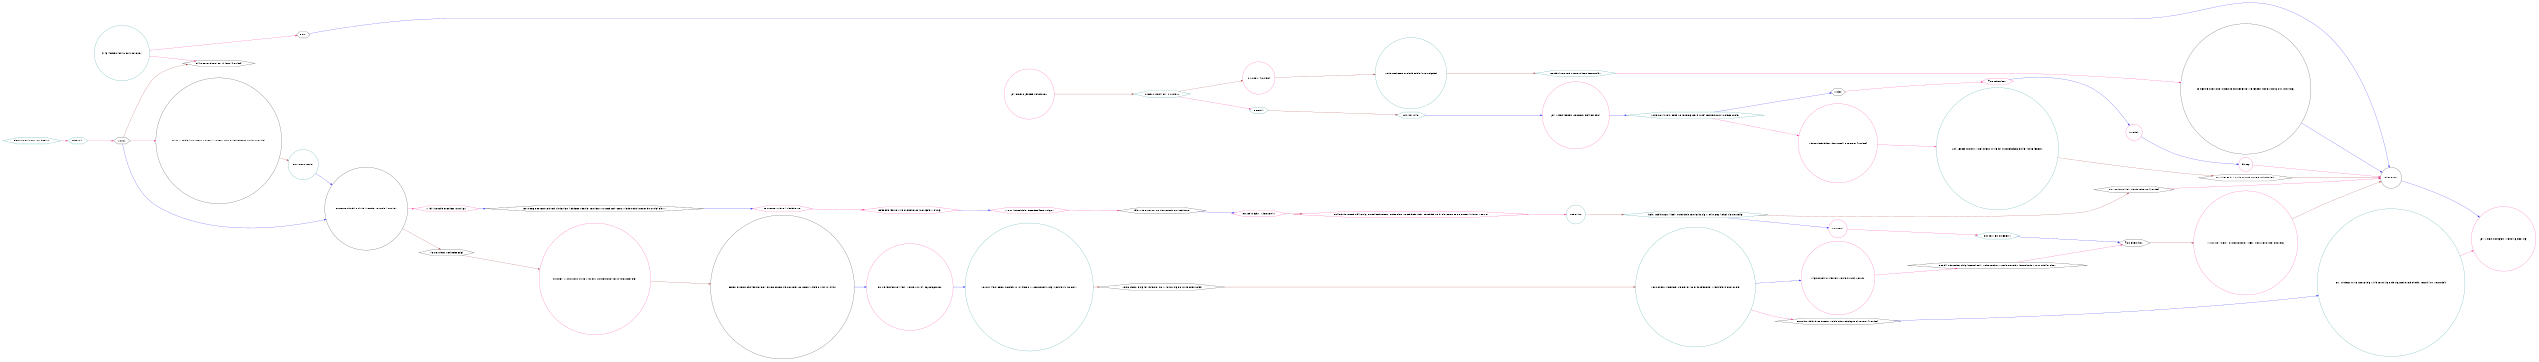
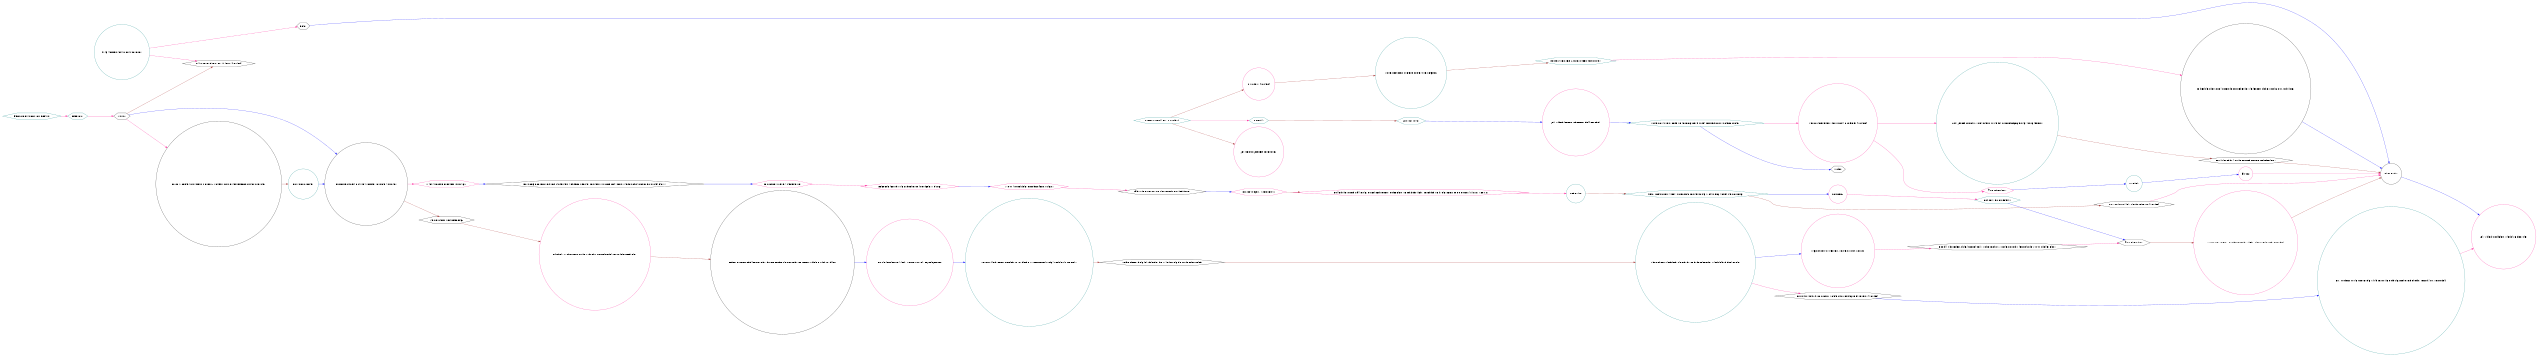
(1913, 86) -> (1915, 189)
(1093, 94) -> (1203, 134)
(2134, 132) -> (2134, 184)
